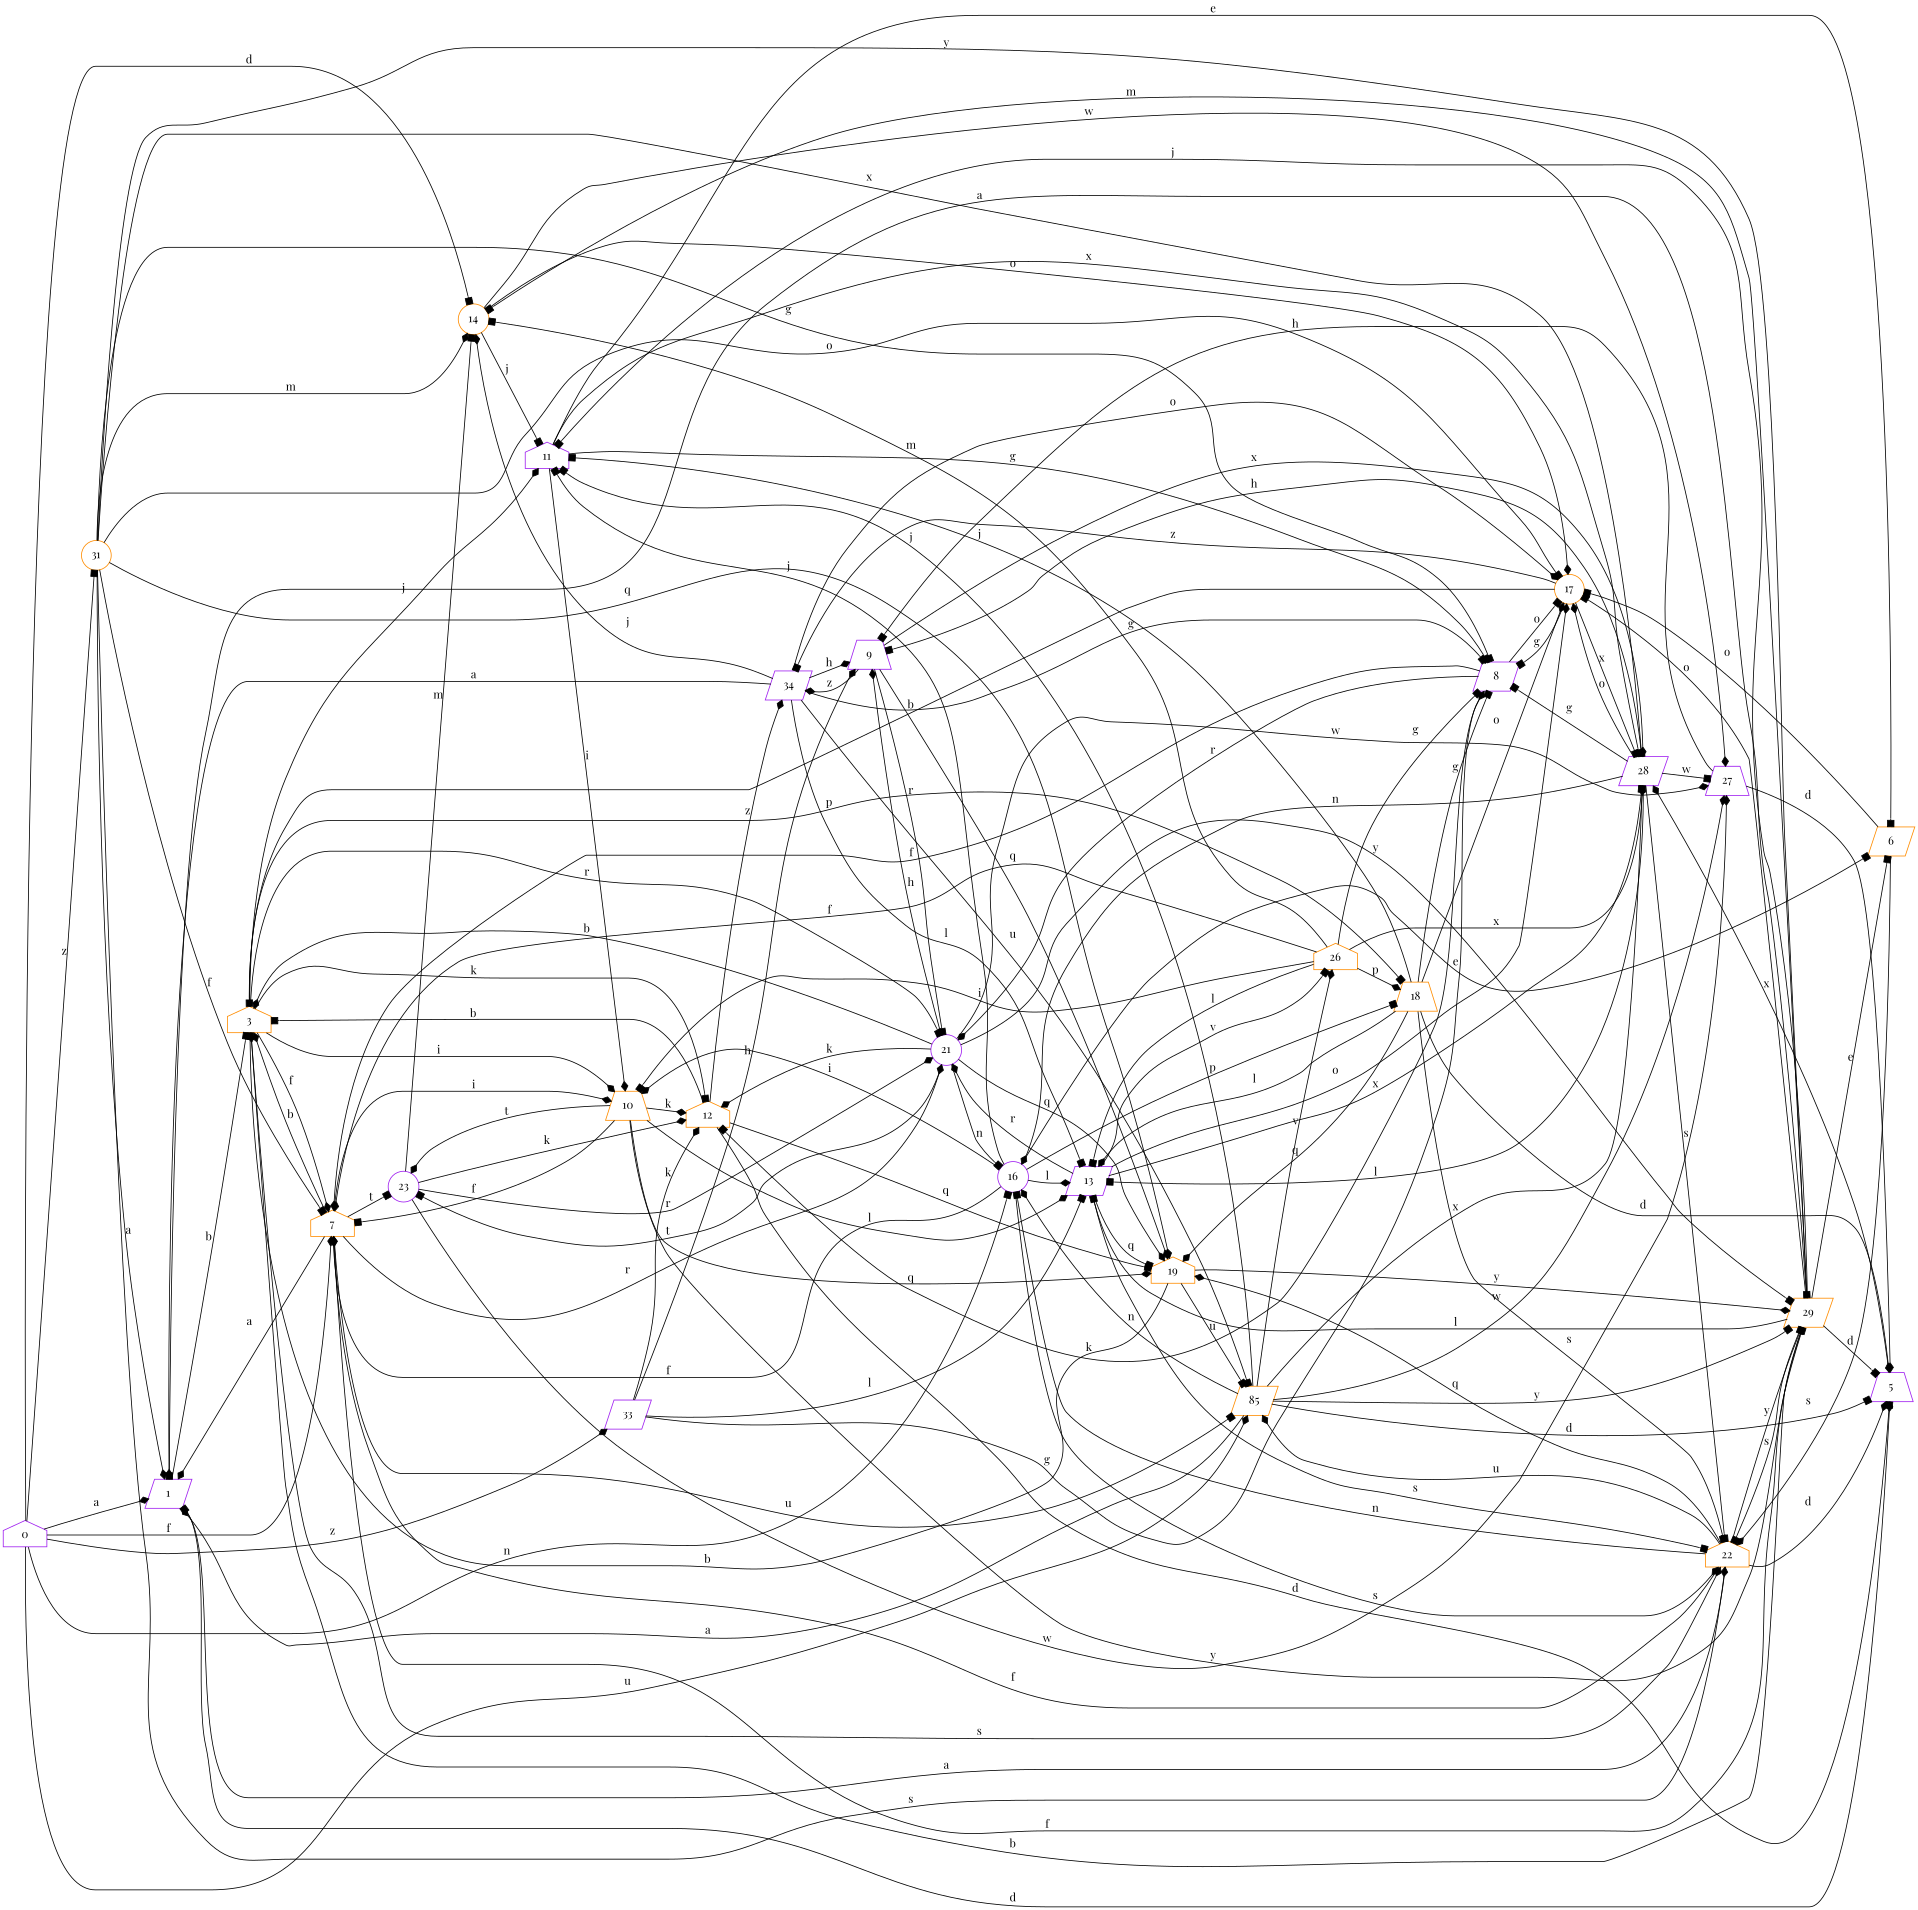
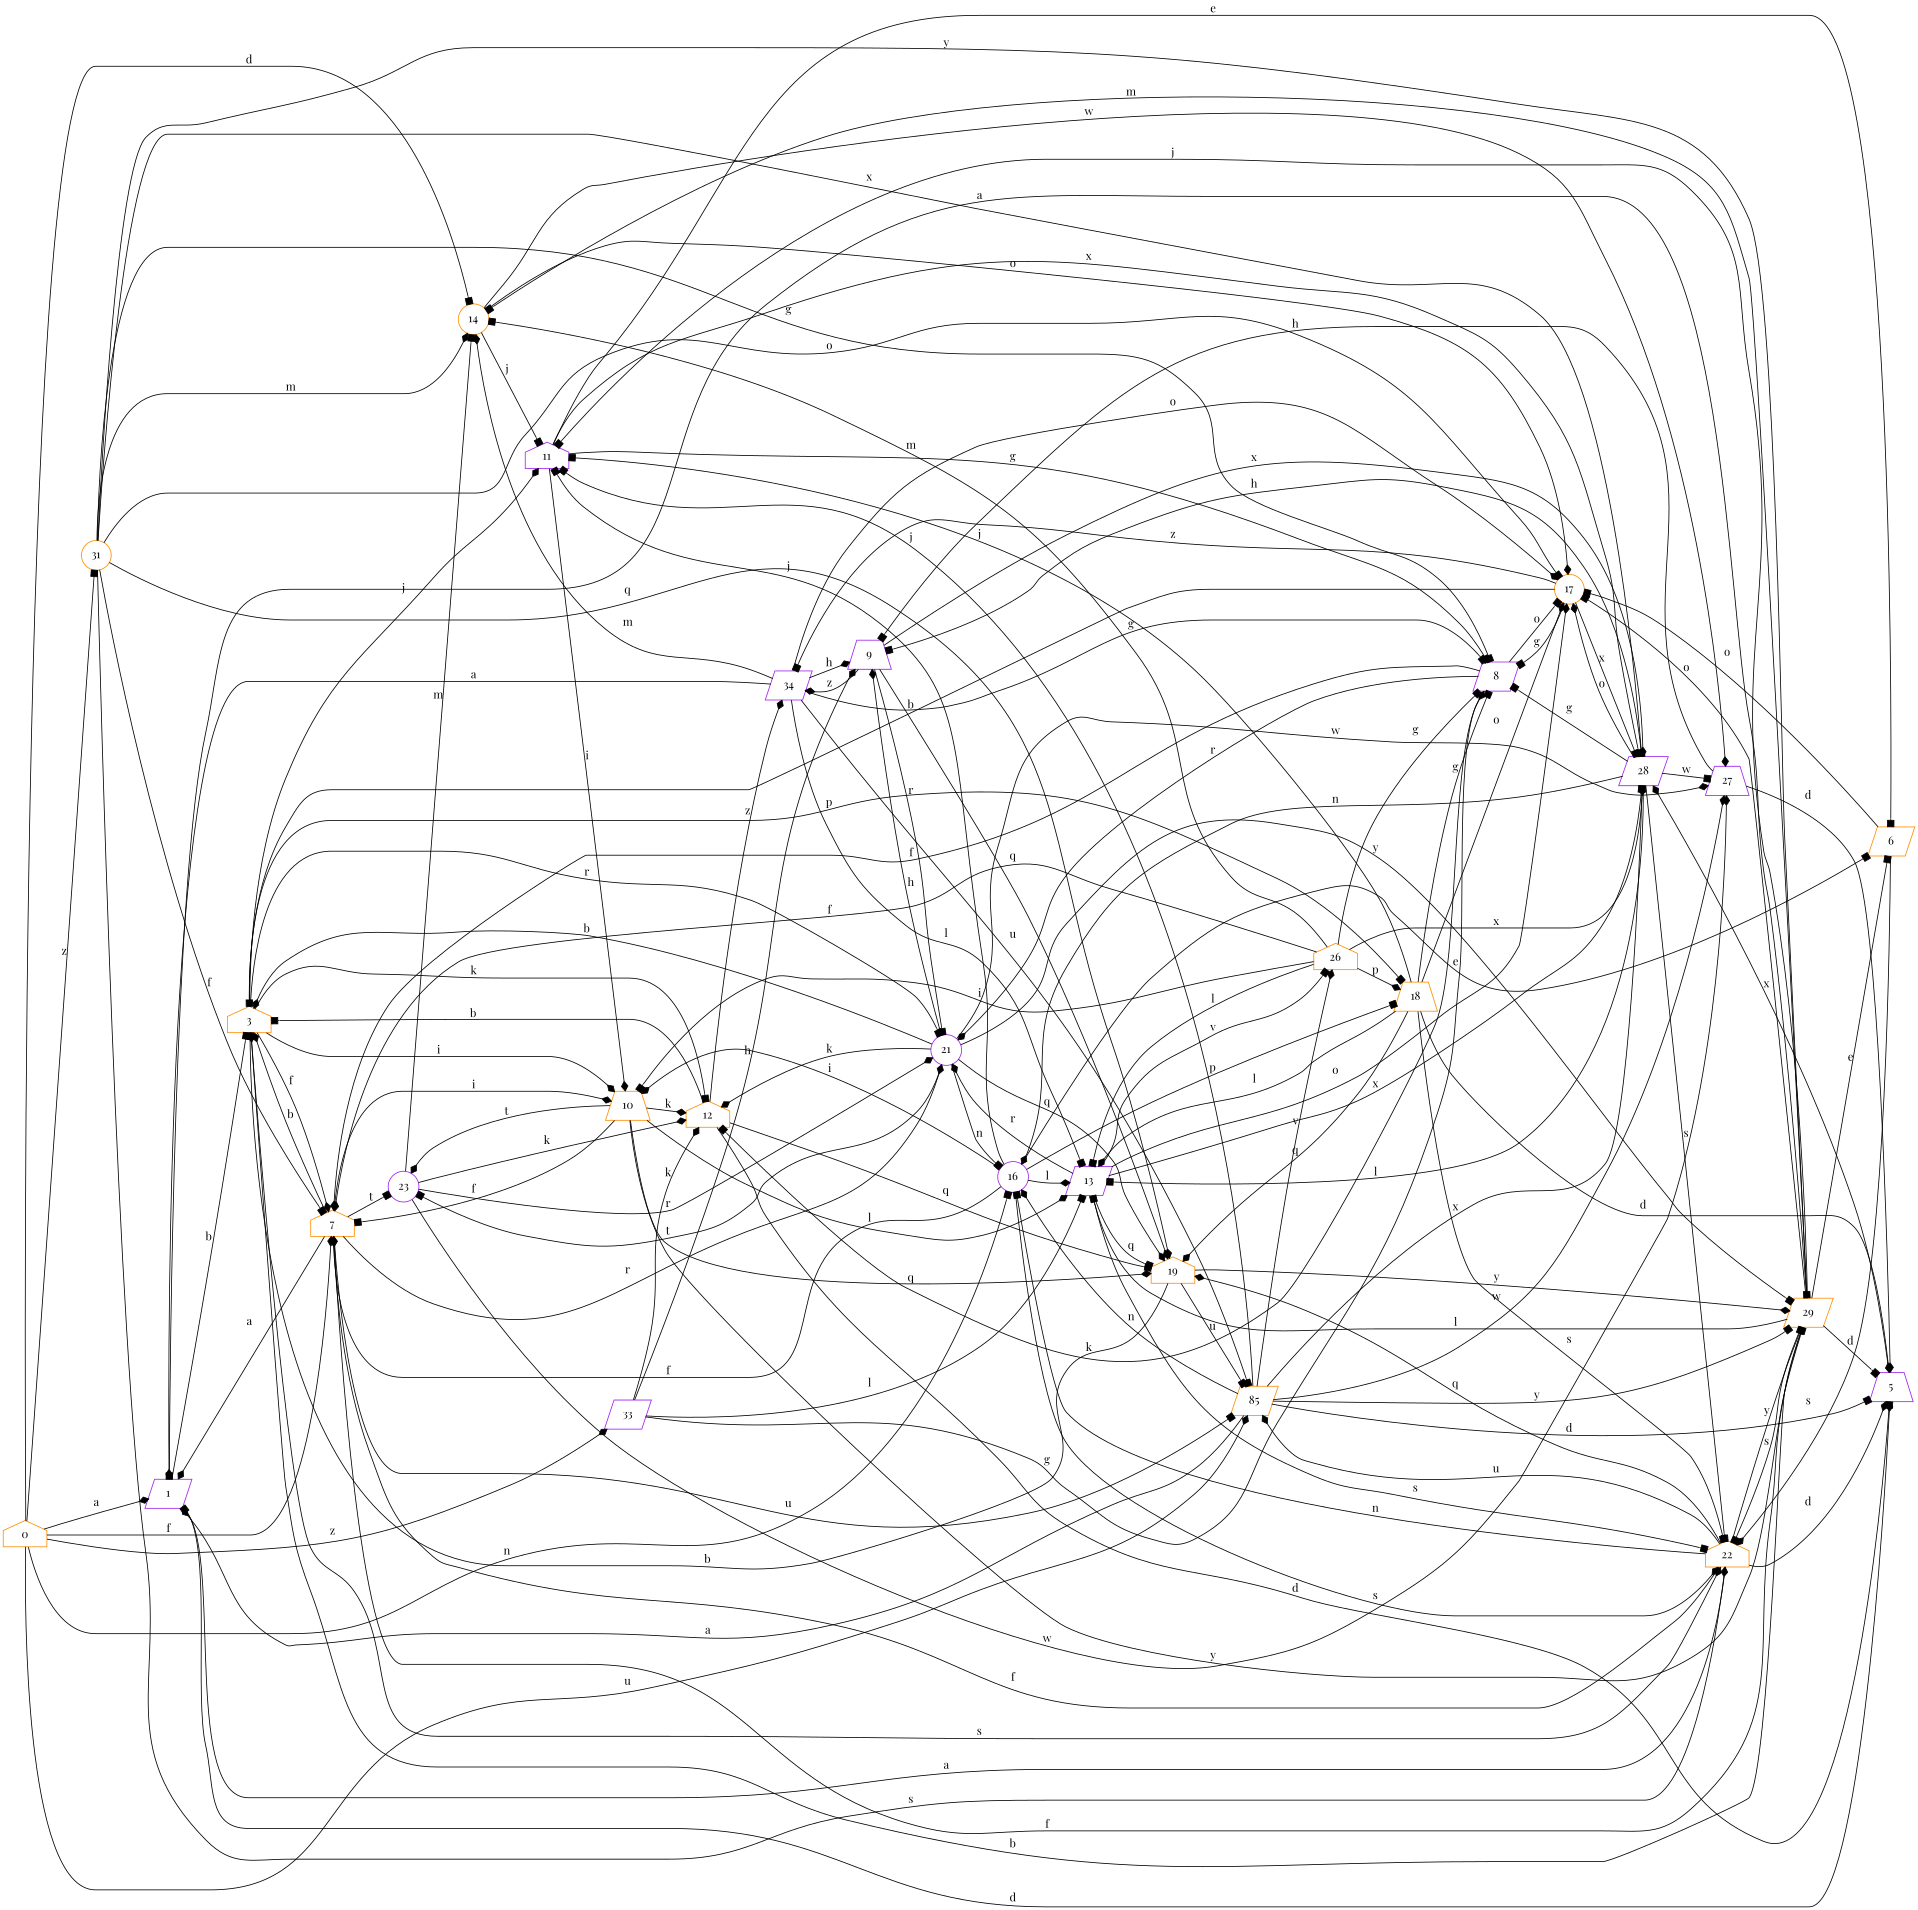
(628, 623) -> (628, 623)
(109, 1022) -> none
(25, 1535) -> (25, 1535)
